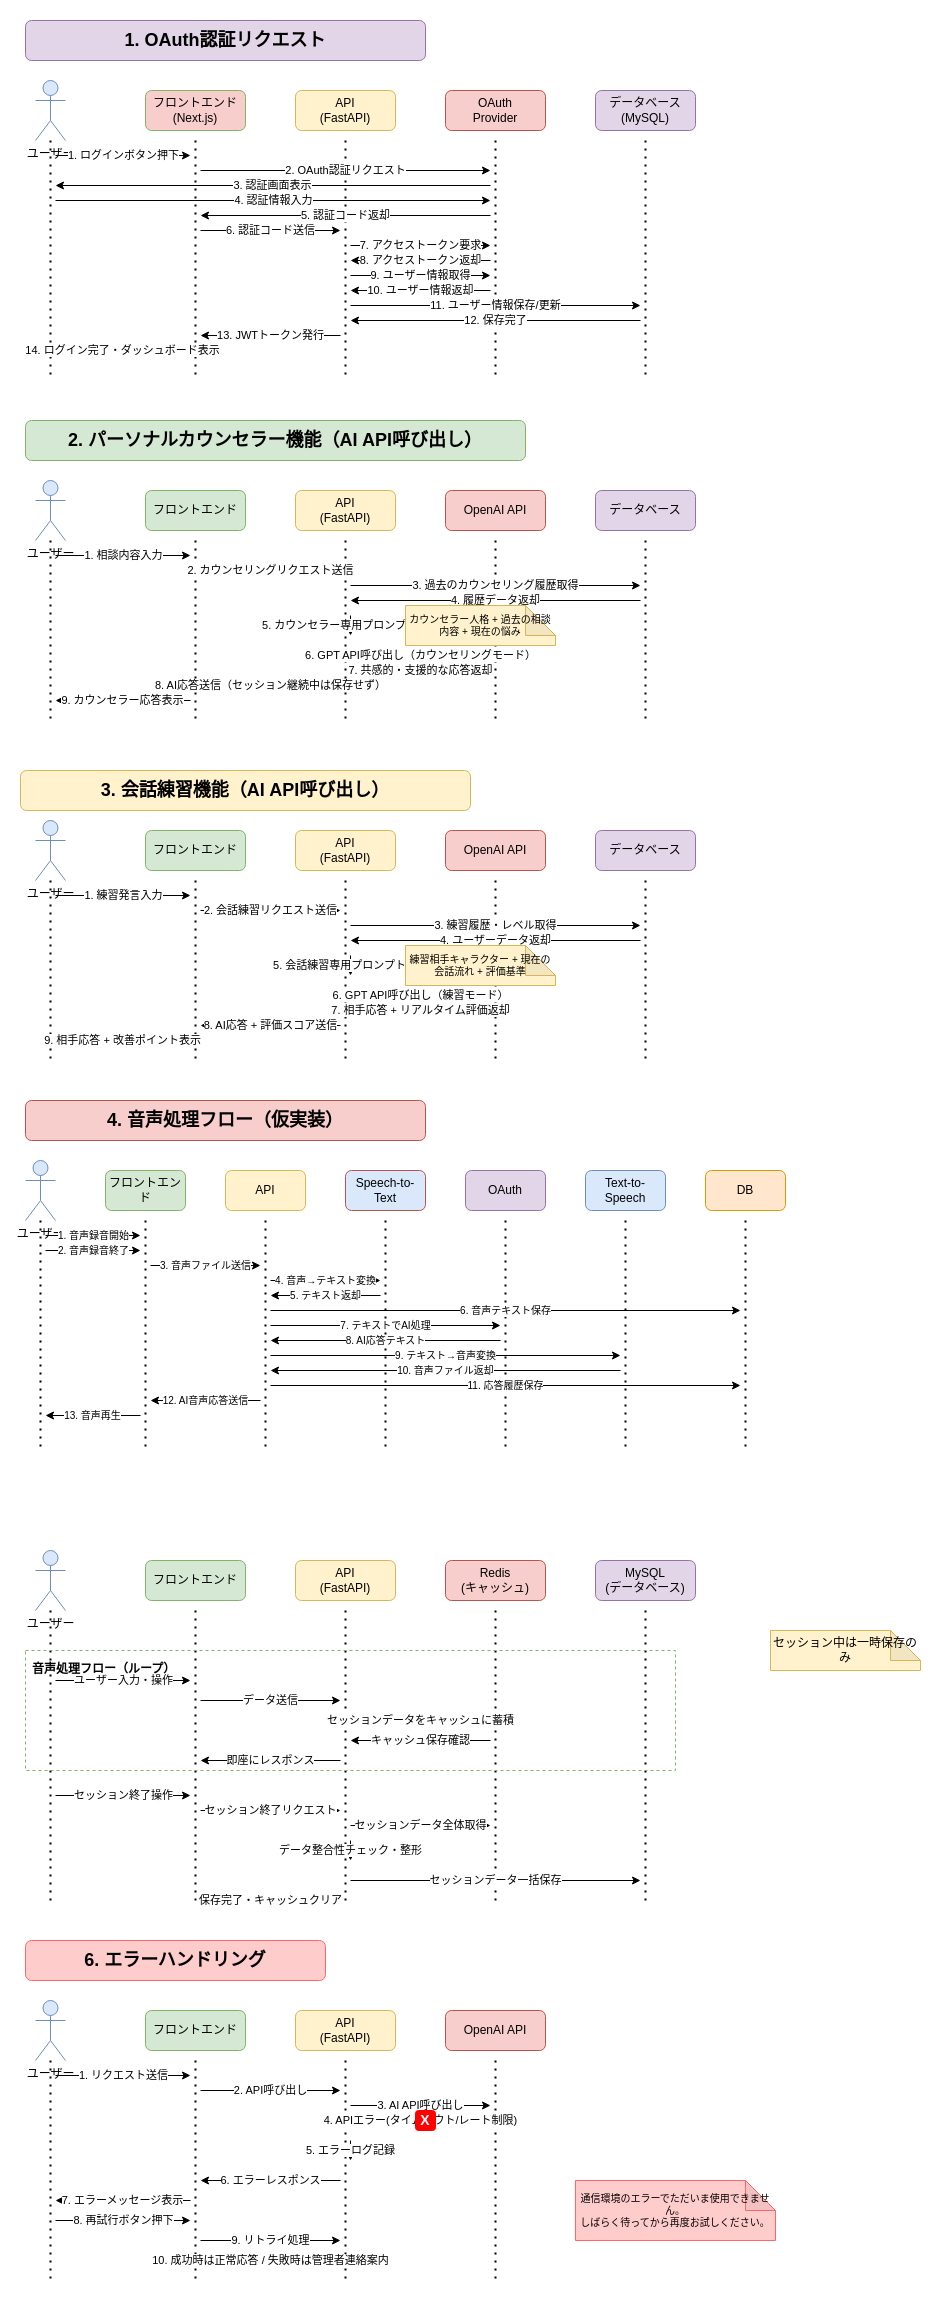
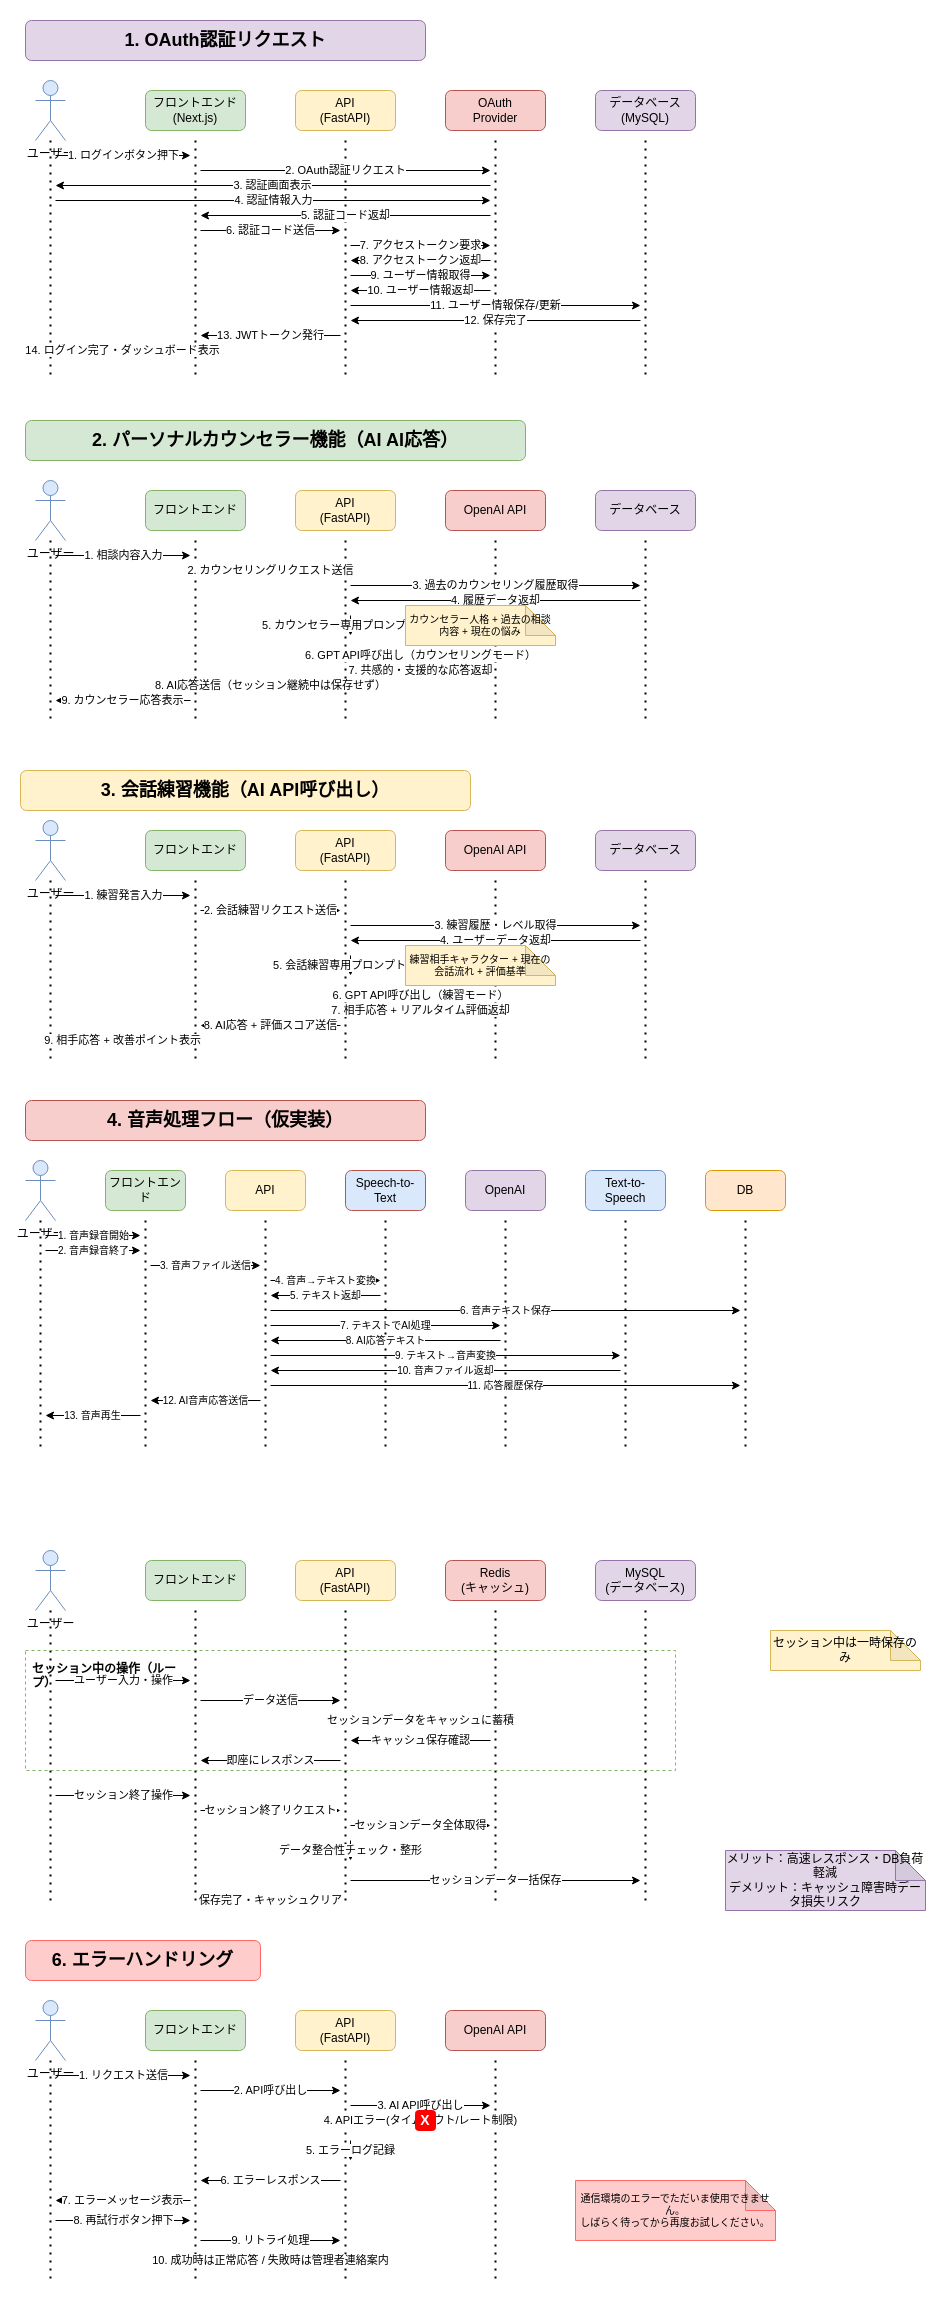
(196, 111) -> (196, 111)
(276, 441) -> (276, 441)
(506, 1191) -> (506, 1191)
(105, 1670) -> (107, 1677)
none -> (826, 1881)
(176, 1961) -> (143, 1961)
